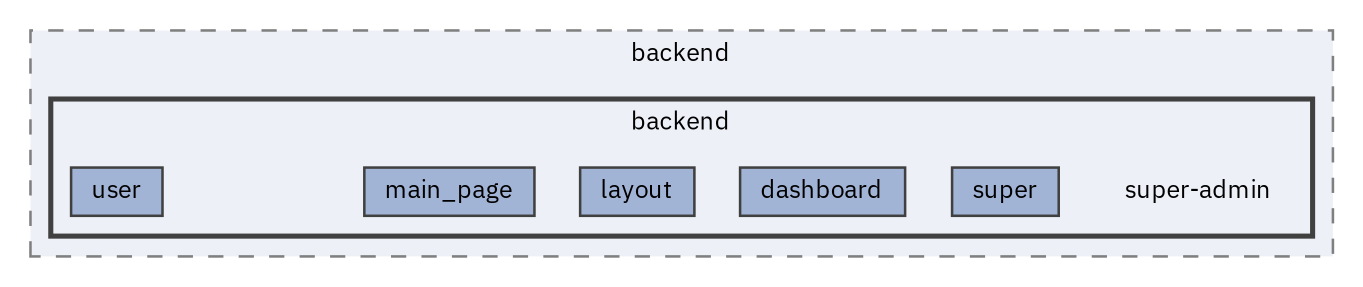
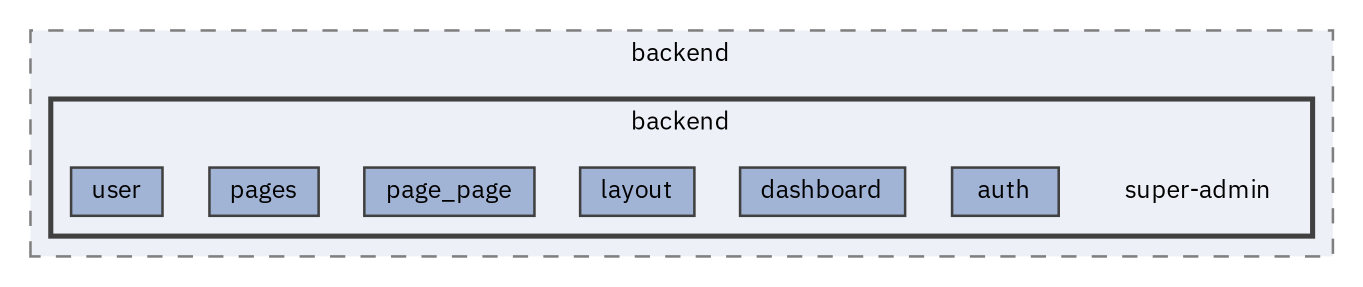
none -> (264, 192)
(449, 192) -> (449, 192)
(1005, 192) -> (1005, 192)
